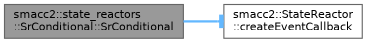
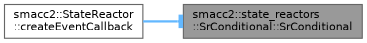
(201, 21) -> (160, 21)
